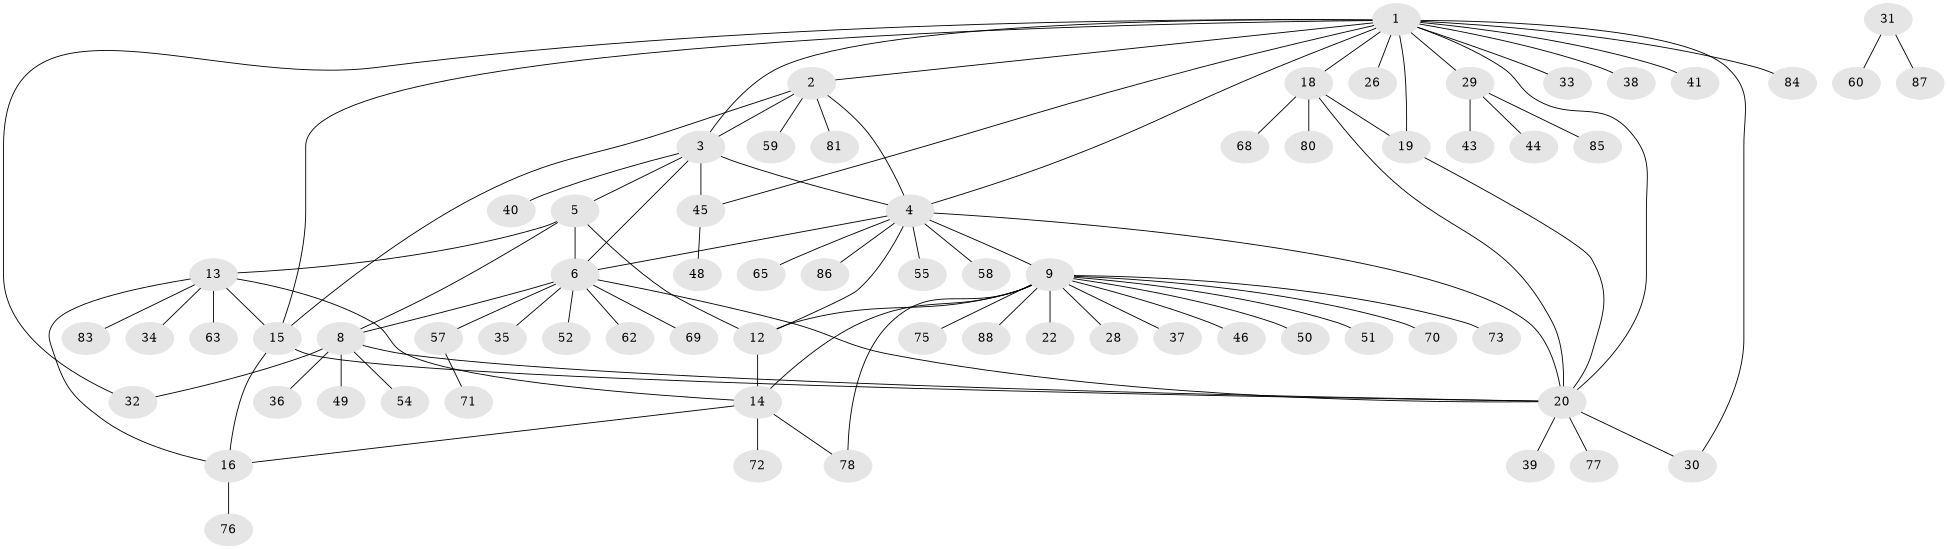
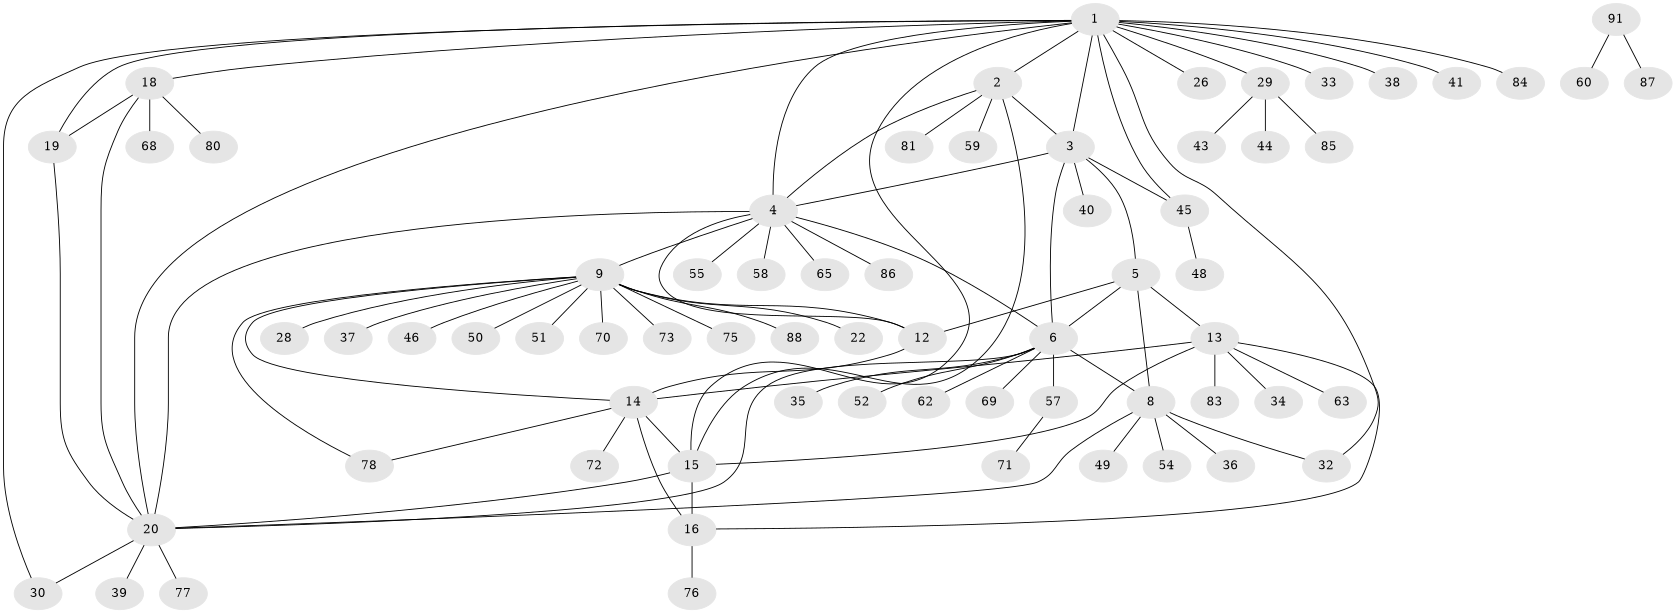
(1888, 19) -> (1616, 19)
none -> (663, 434)
